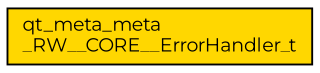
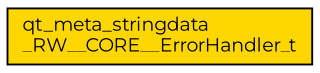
(160, 36) -> (160, 36)
